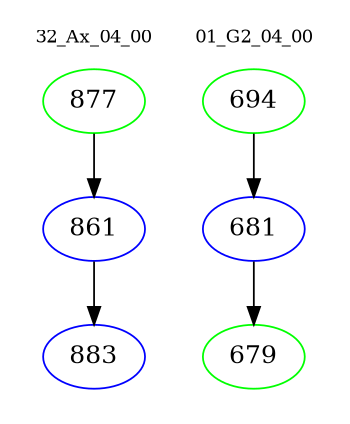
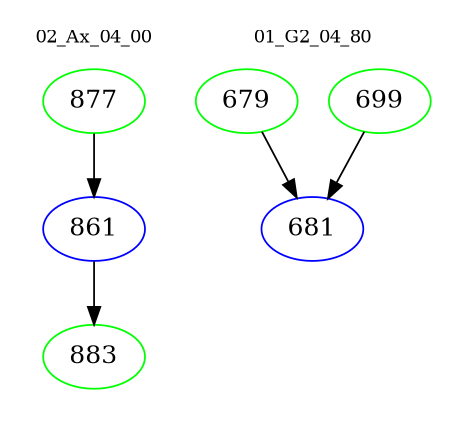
(94, 38) -> (94, 38)
(255, 38) -> (313, 38)
(254, 101) -> (380, 101)
(254, 284) -> (275, 157)
(94, 357) -> (94, 357)
